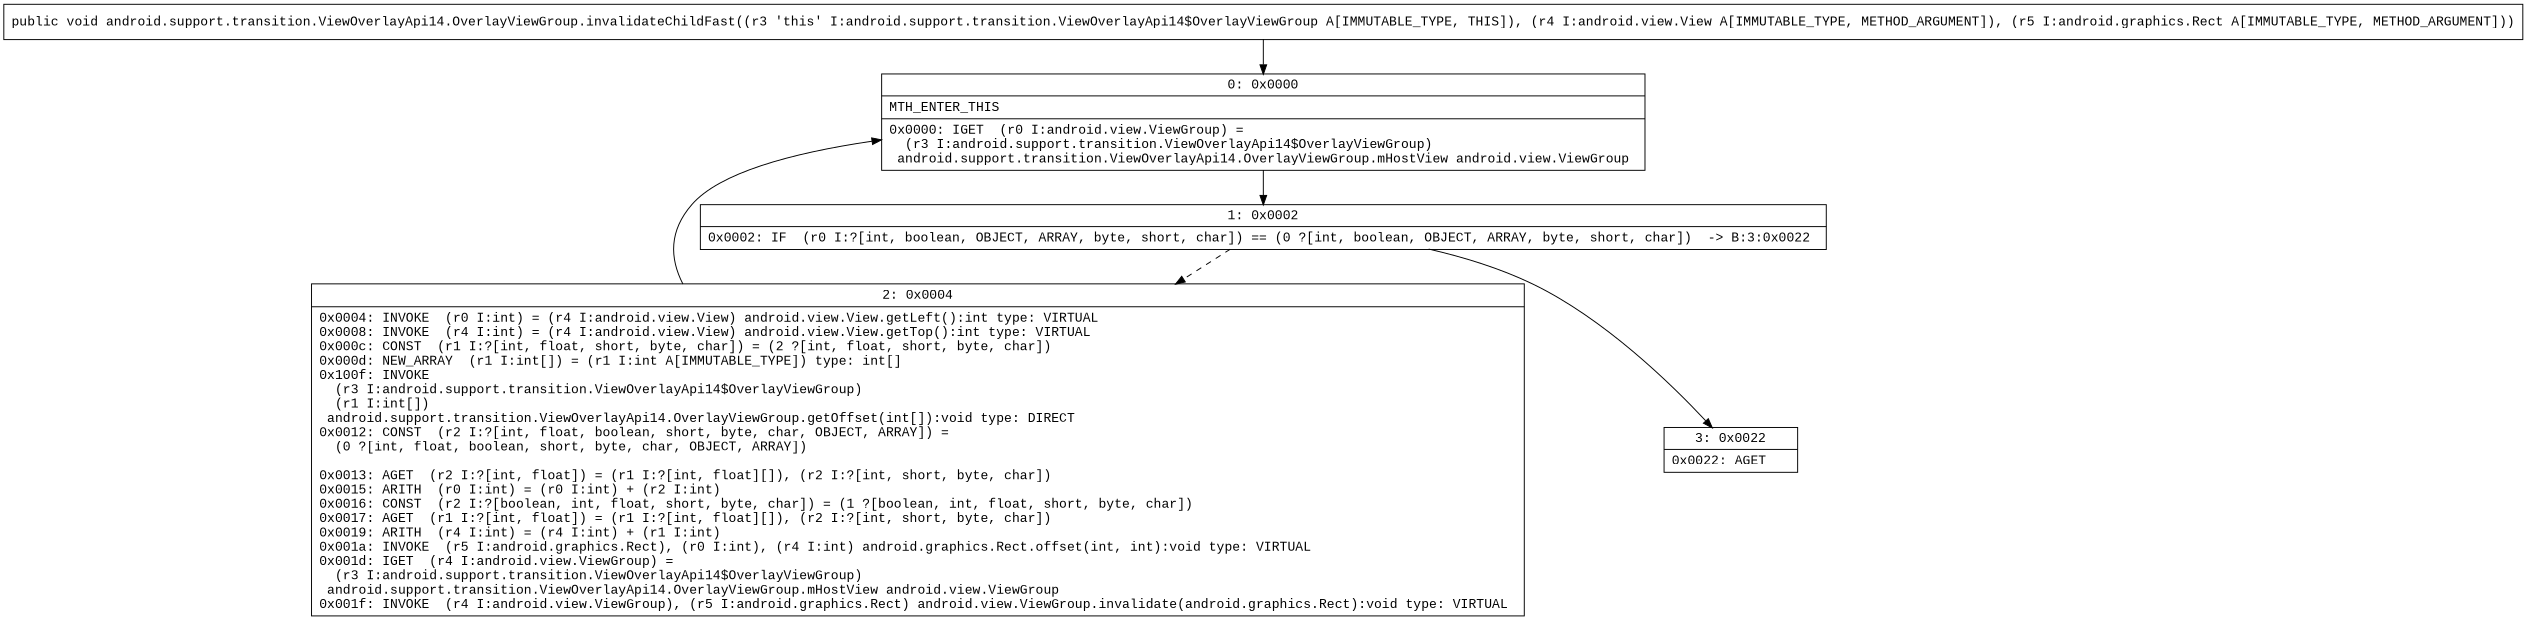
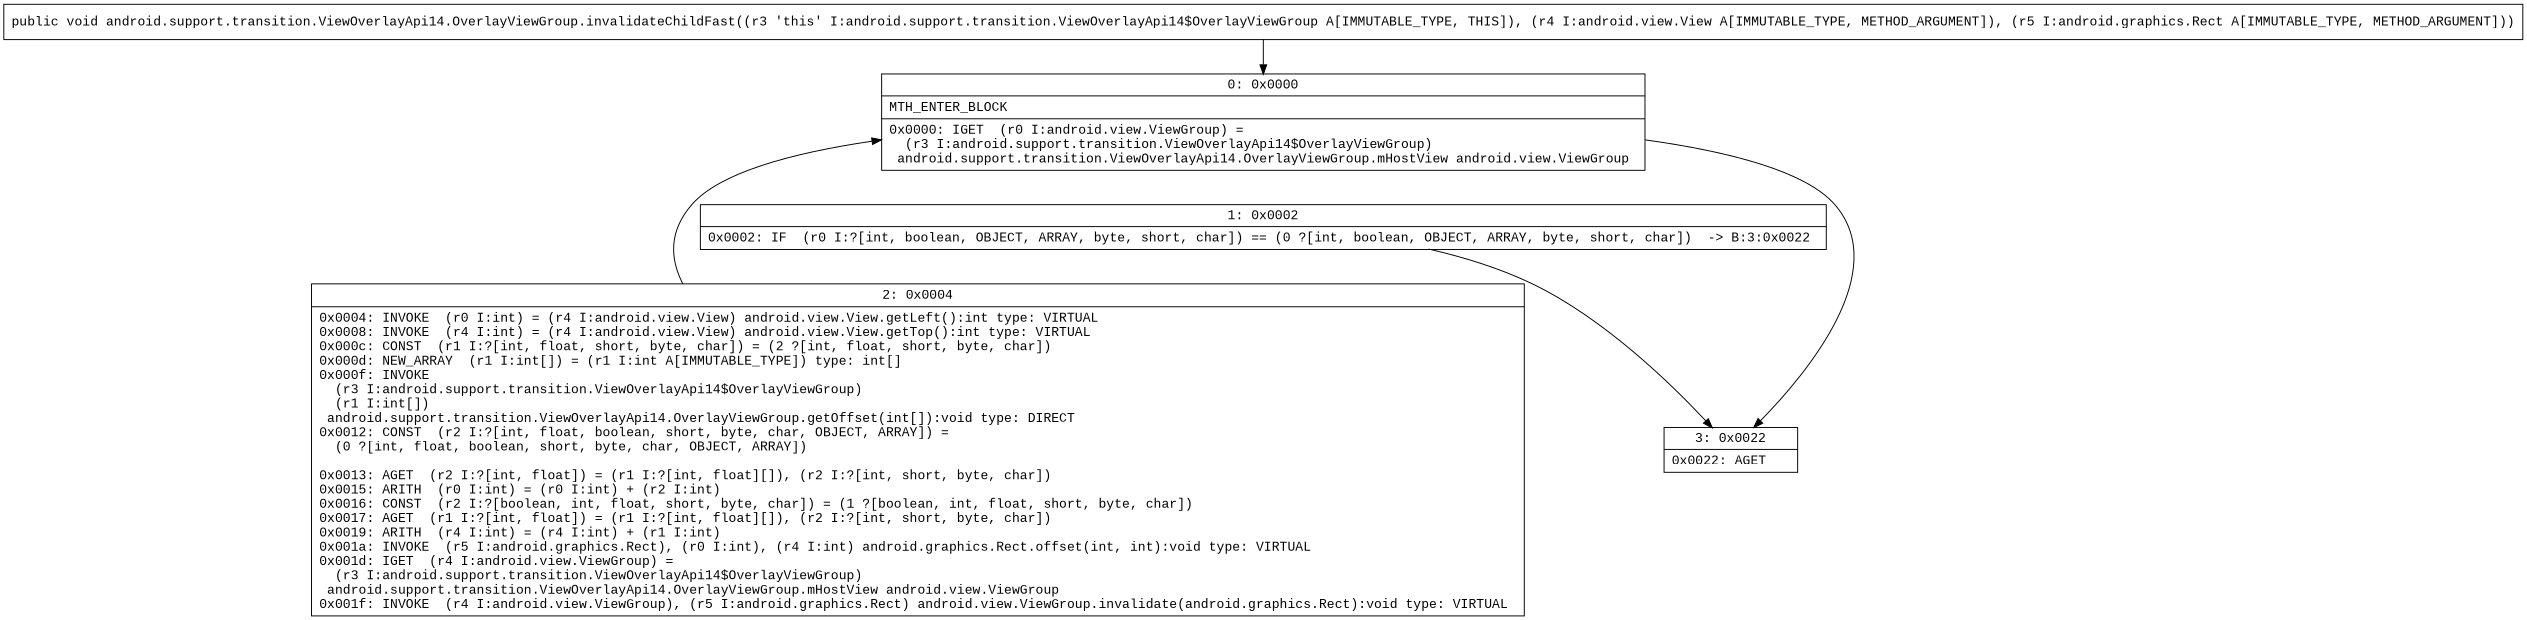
(945, 107) -> (948, 107)
(1263, 183) -> (1846, 224)
(1207, 264) -> none
(383, 375) -> (383, 375)
